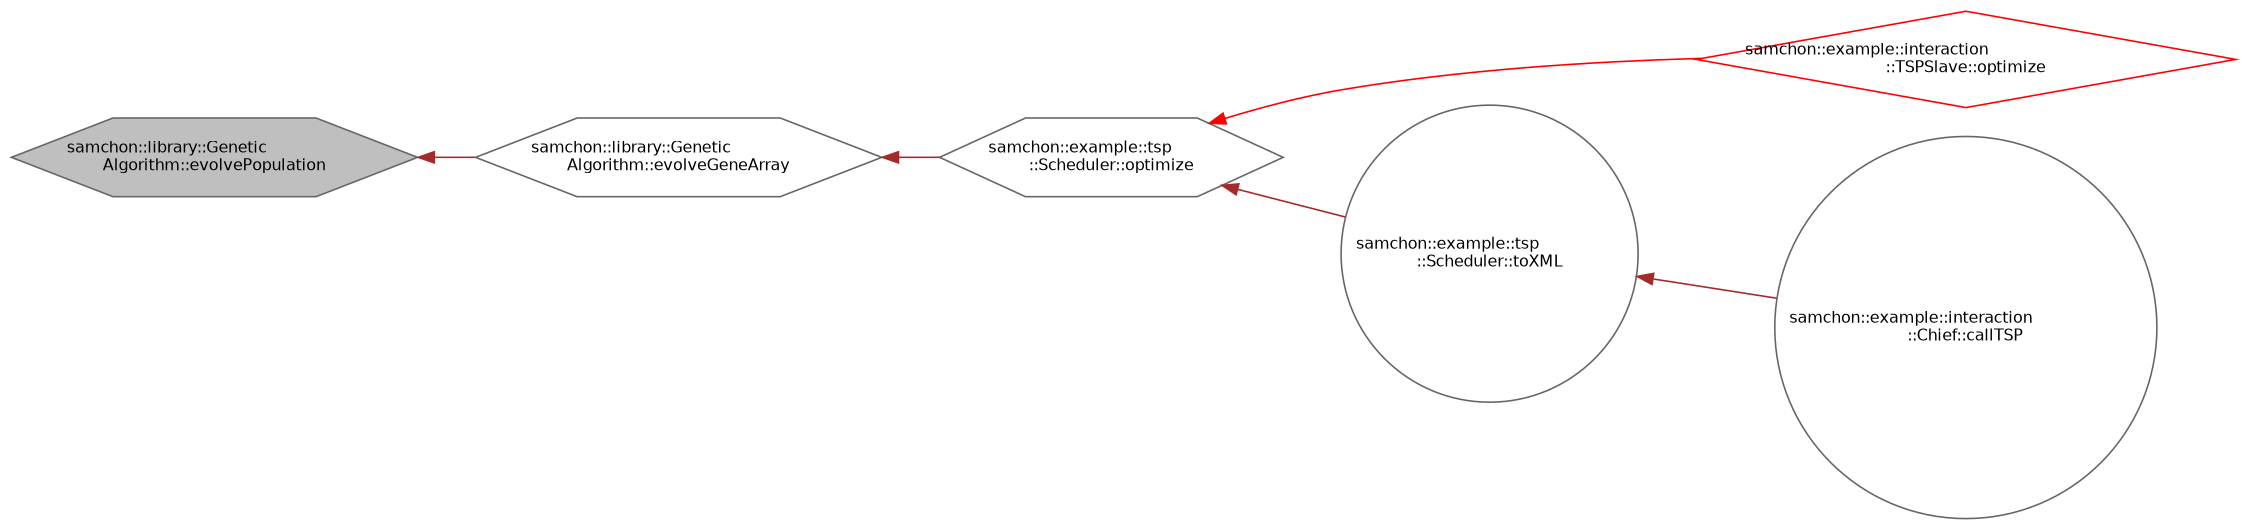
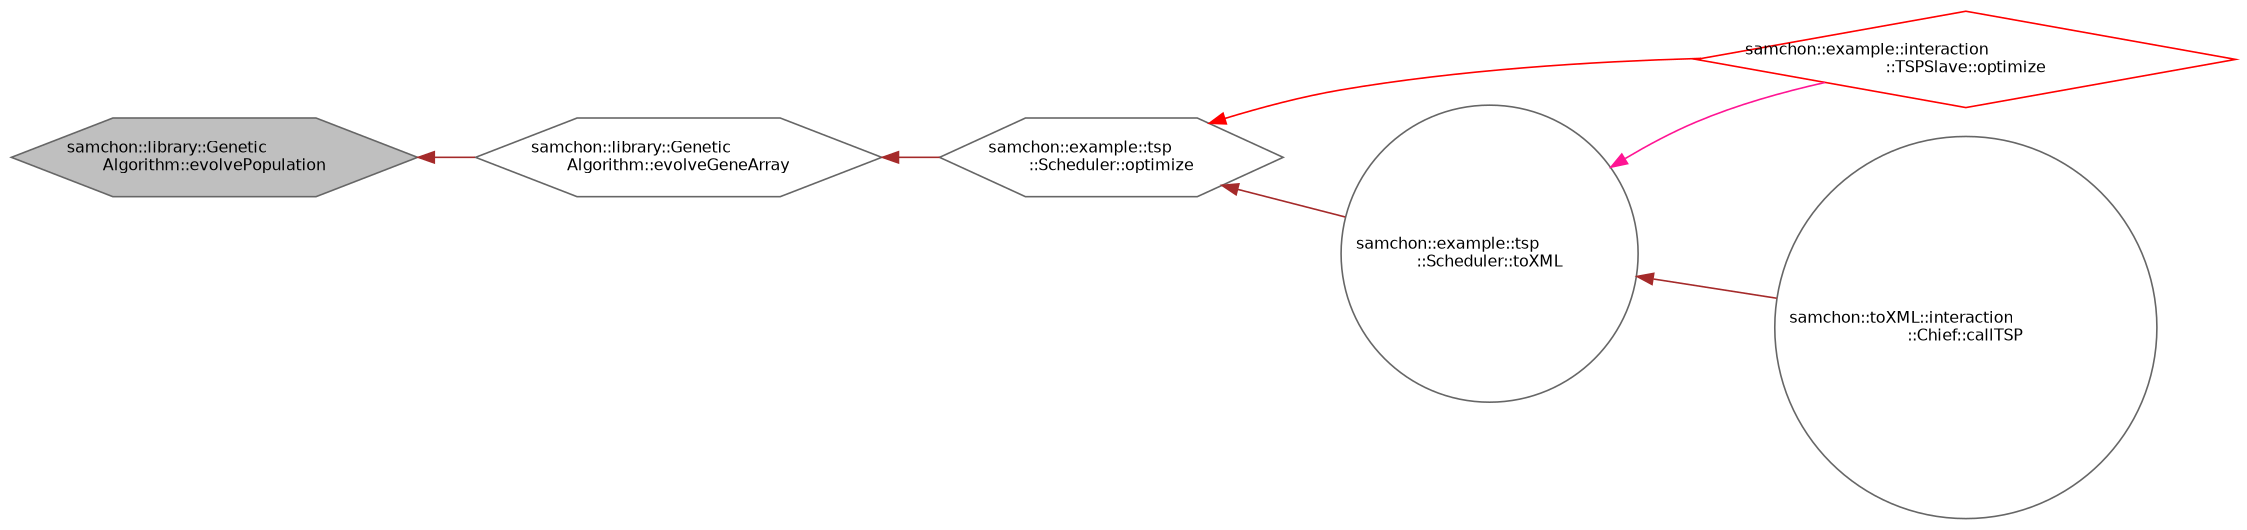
none -> (1722, 112)
(1966, 328) -> (1966, 328)
